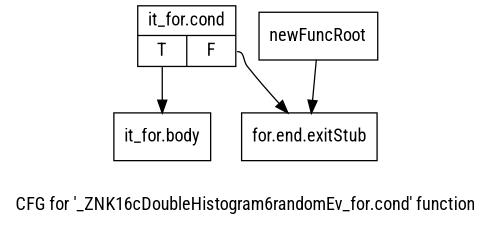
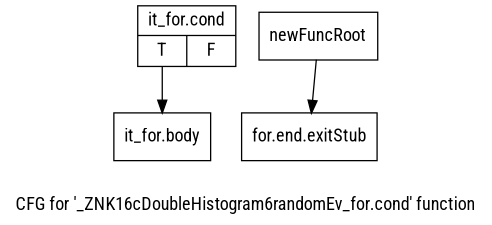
(257, 78) -> none
